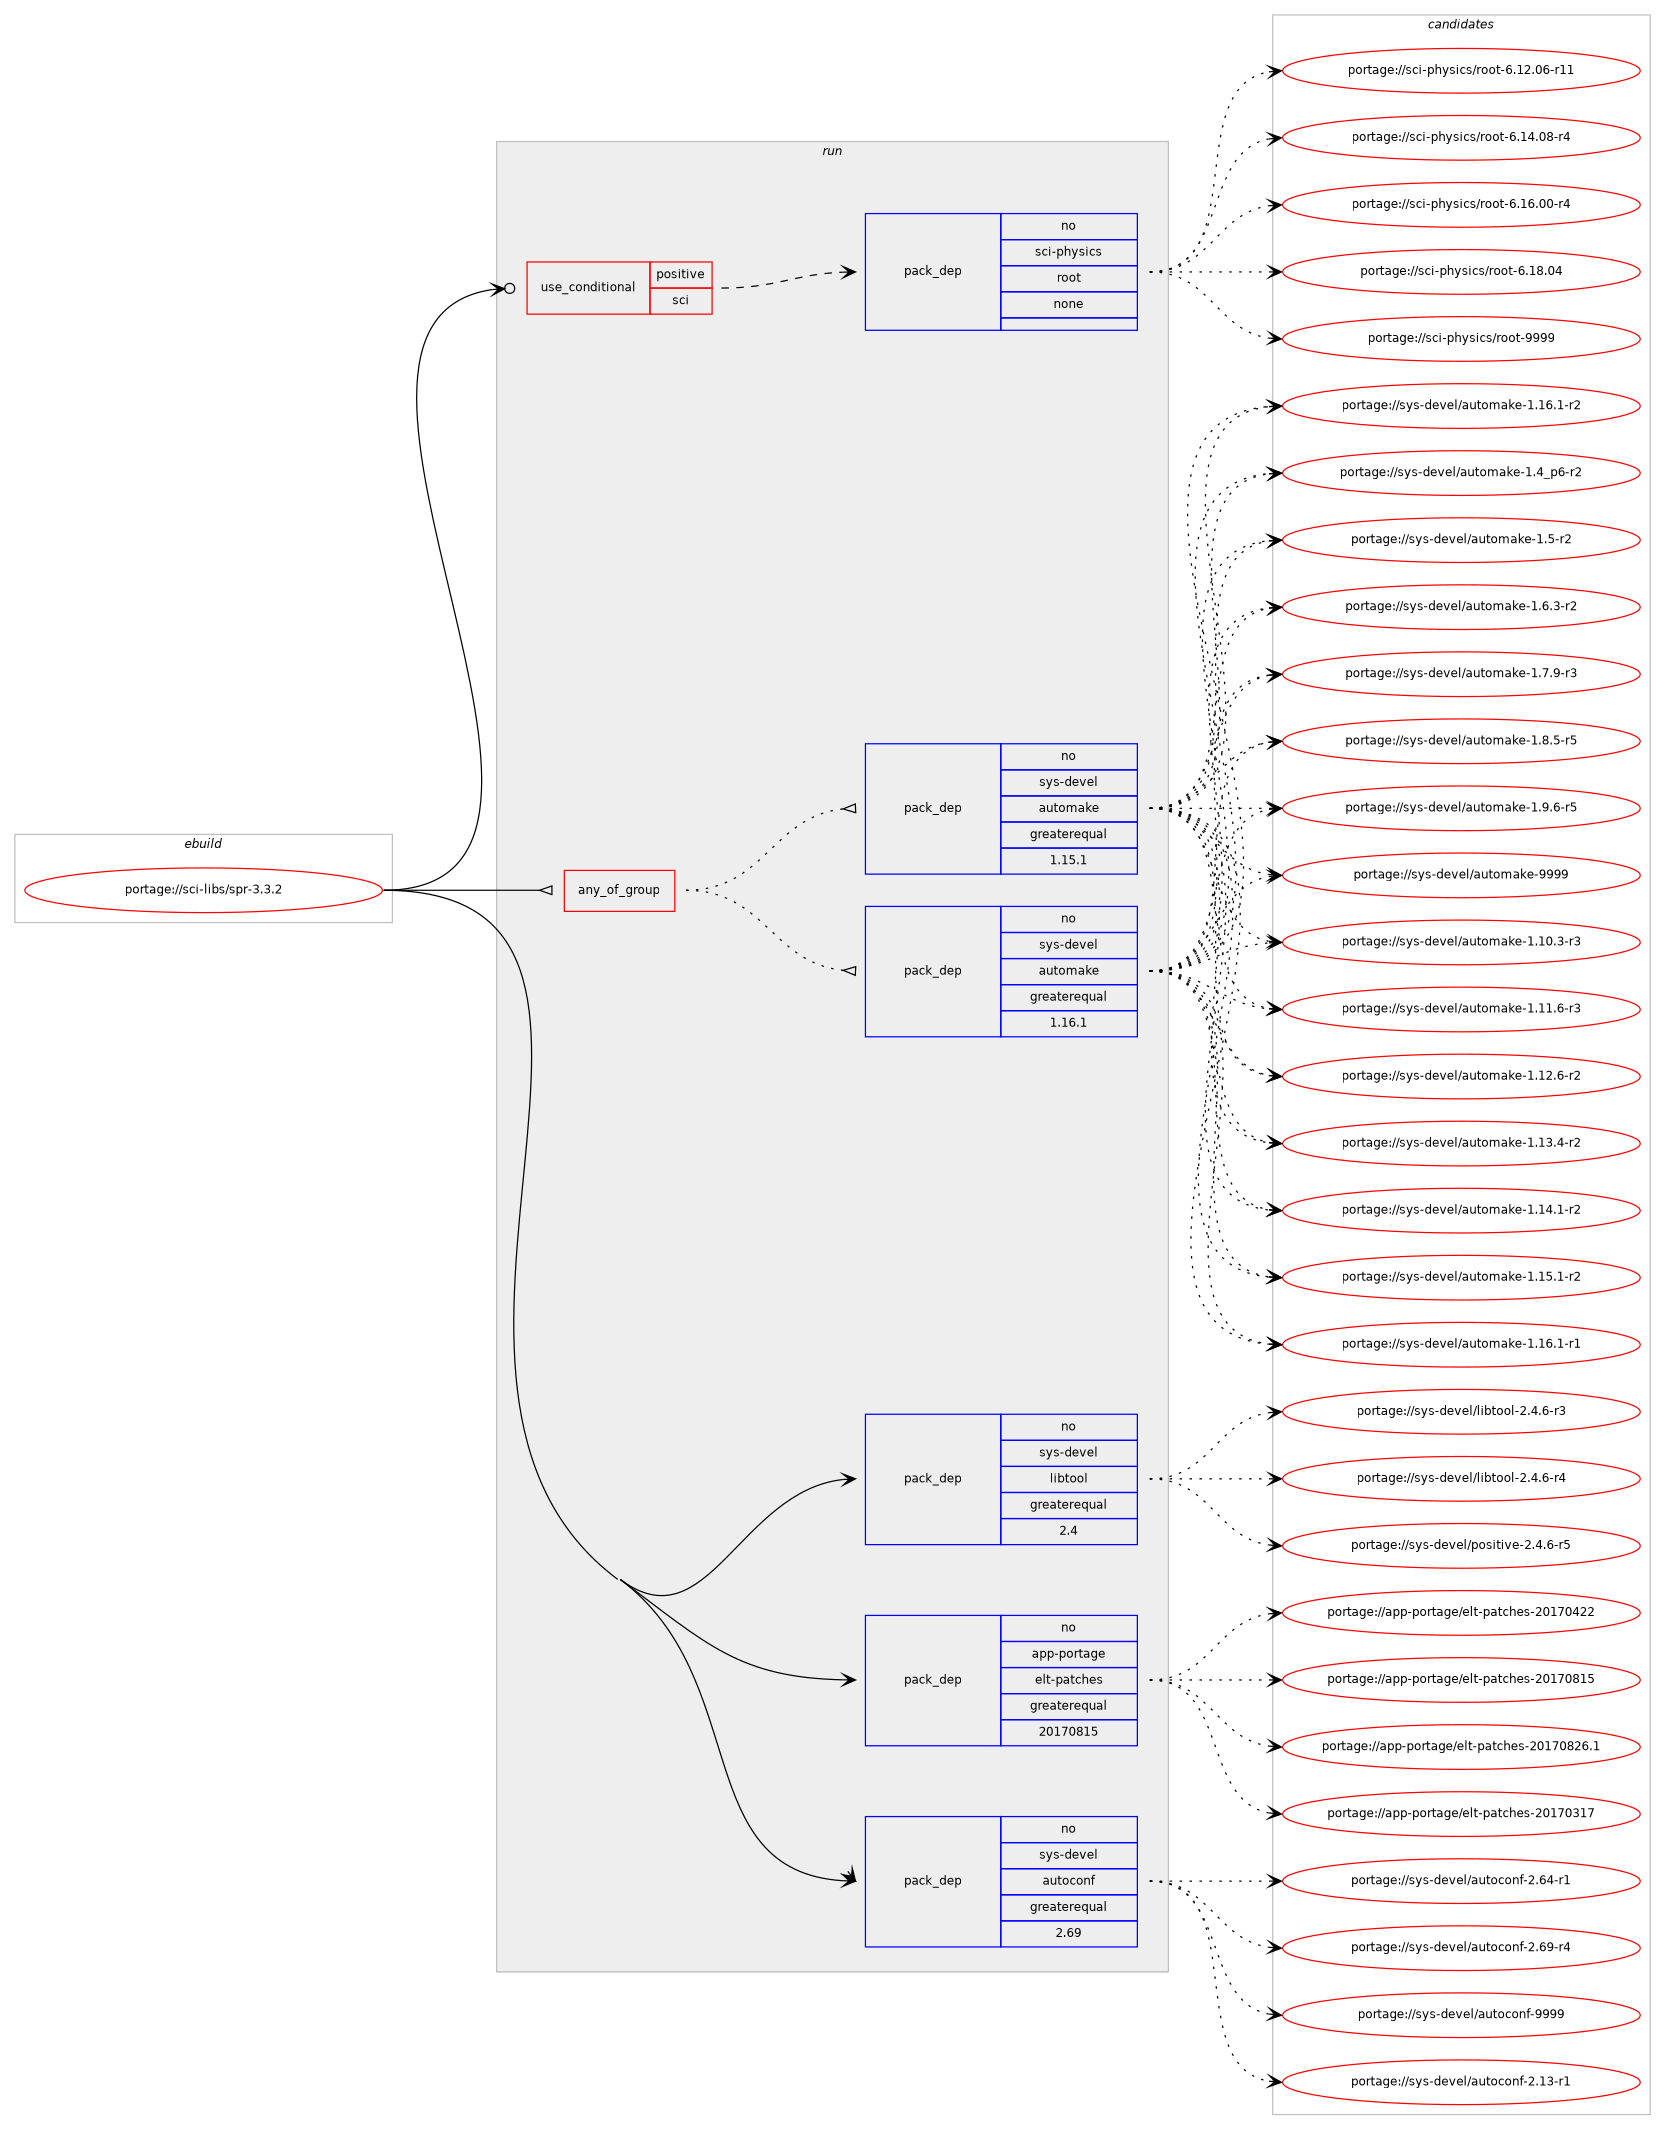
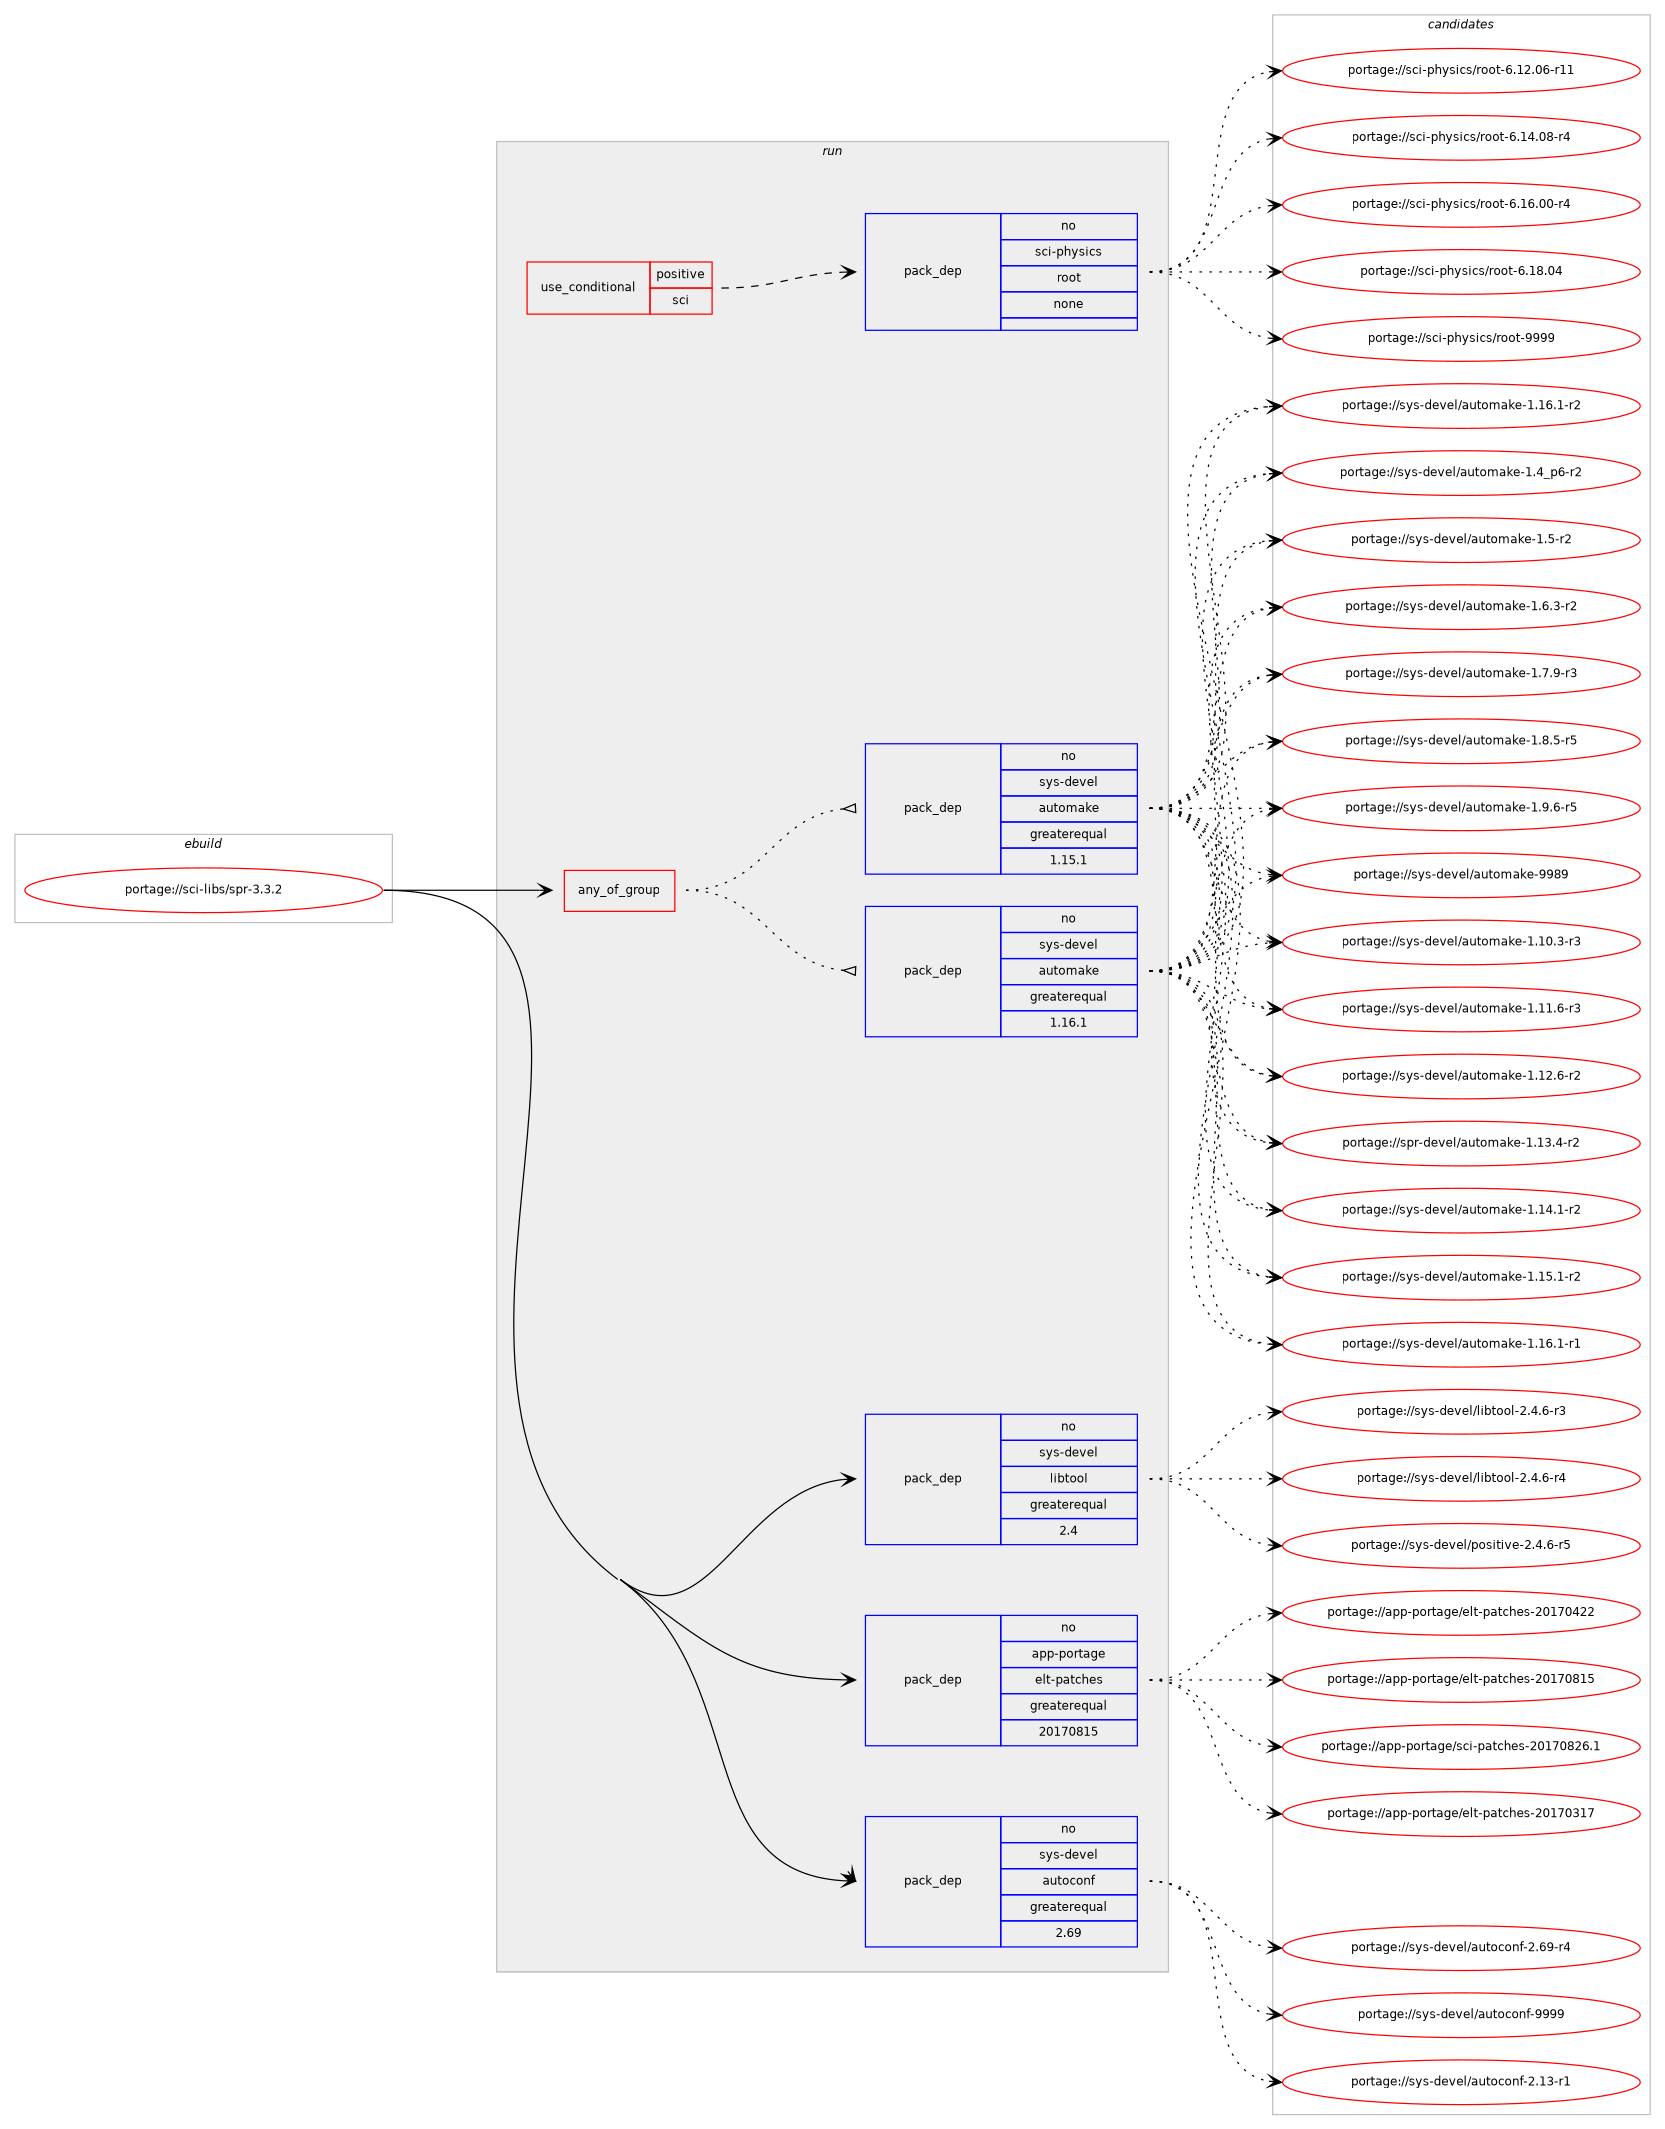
(452, 600) -> none
(1461, 875) -> (1461, 875)
(462, 890) -> (462, 890)
(1461, 1144) -> (1461, 1144)
(1461, 1747) -> (1461, 1747)
(1461, 1881) -> none
